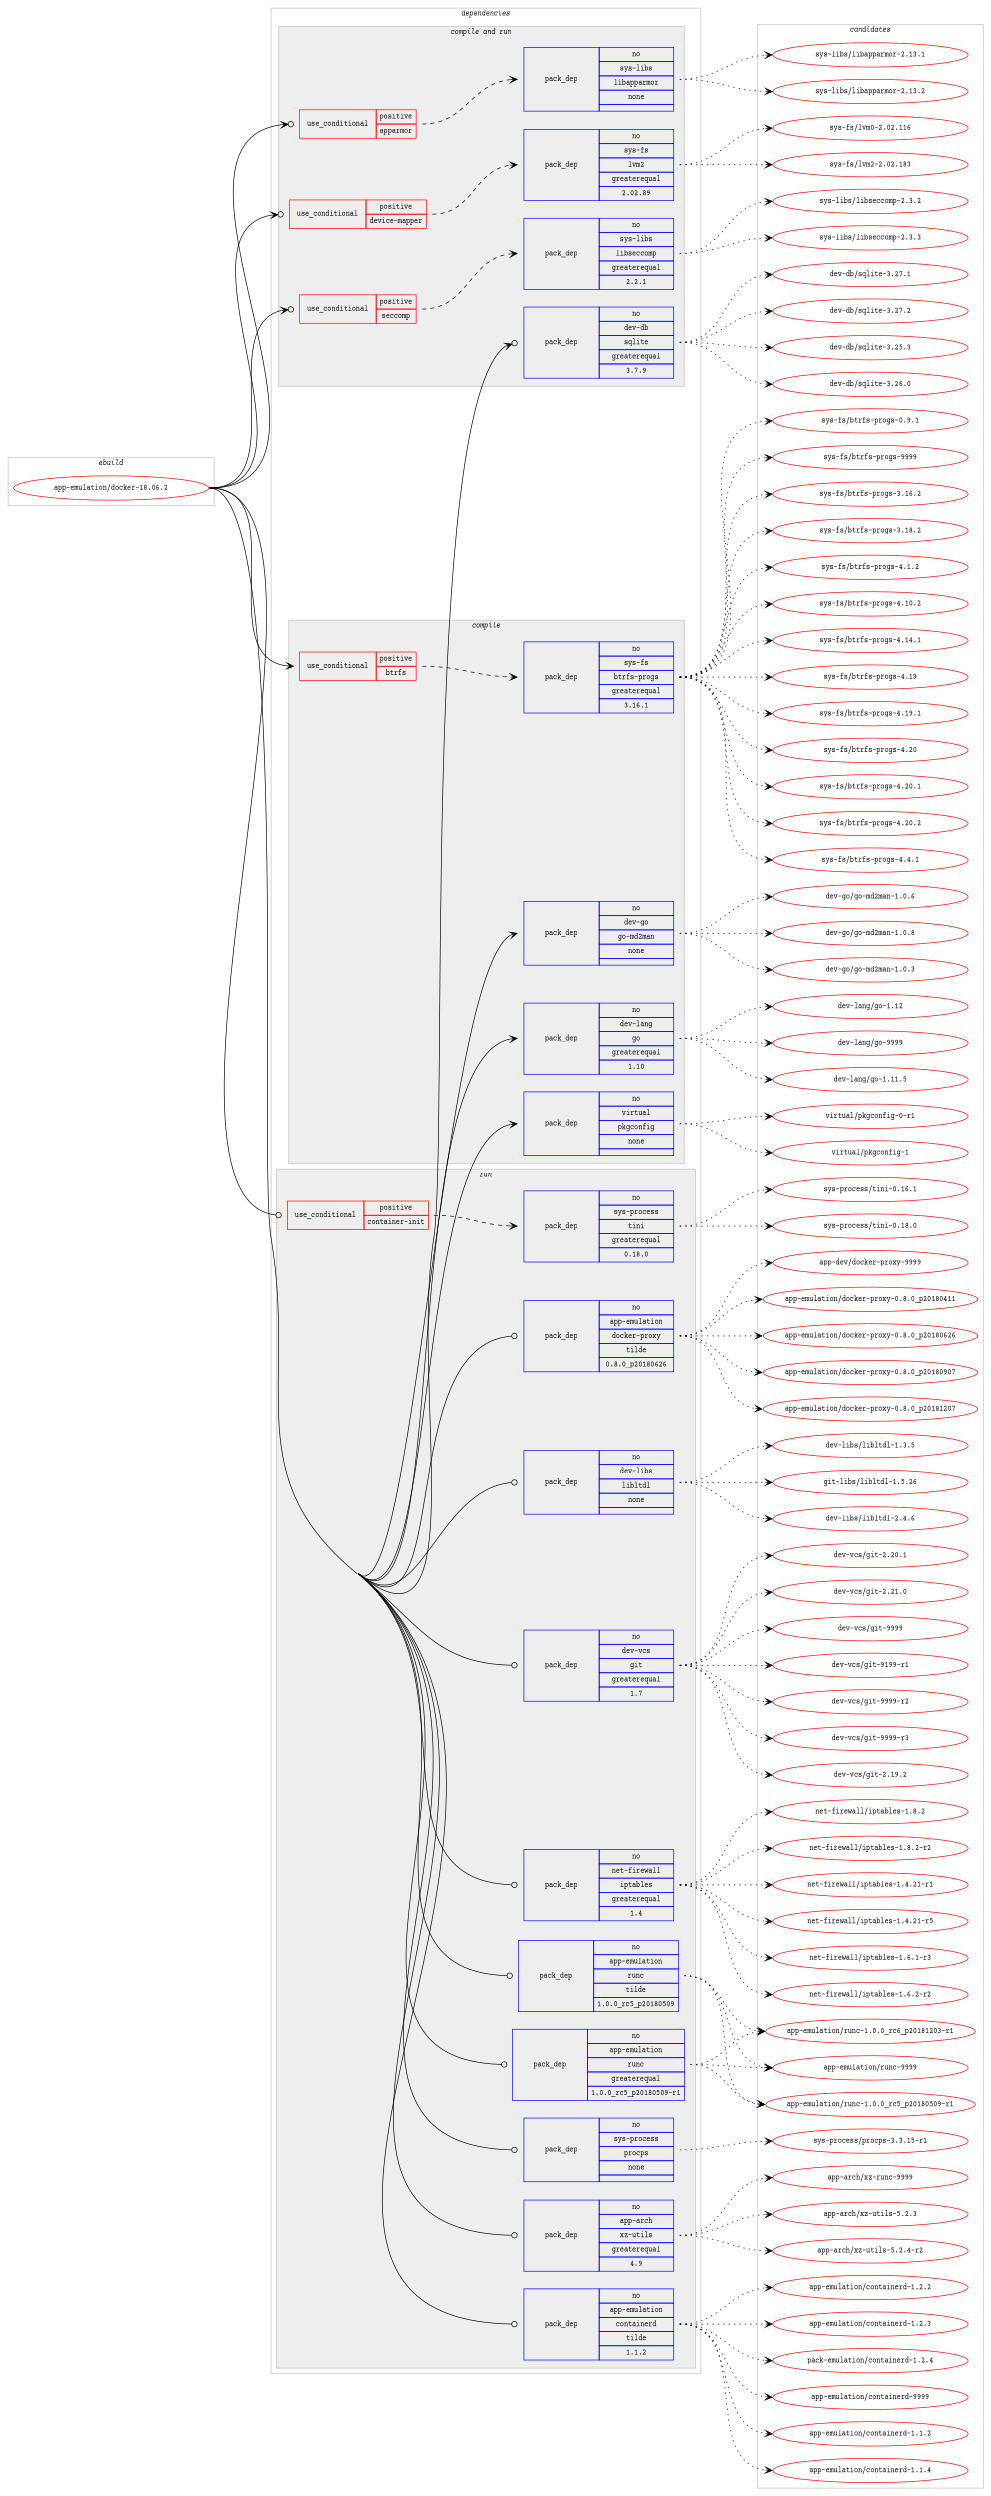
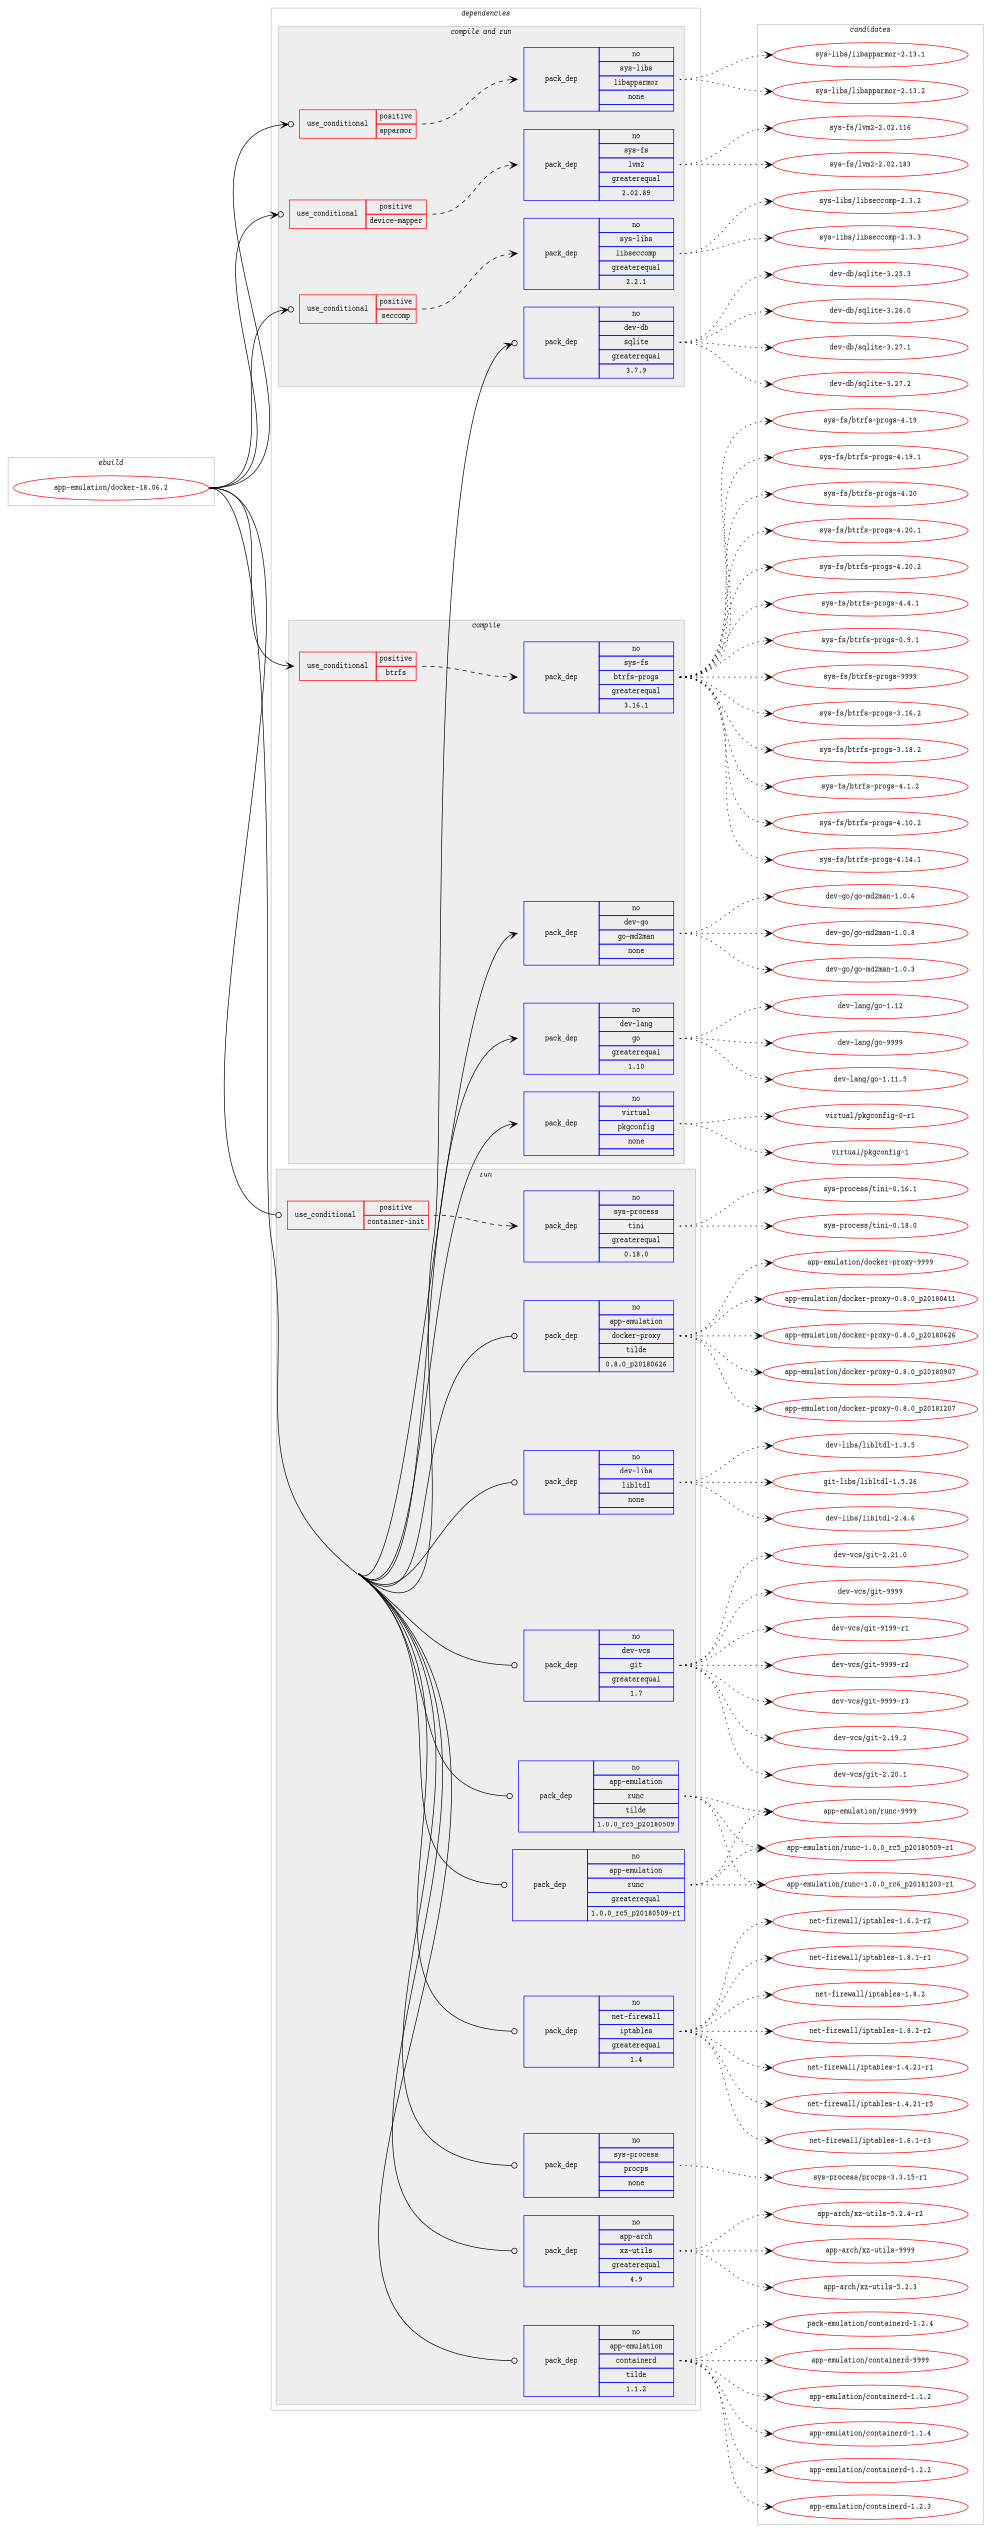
(871, 128) -> (871, 128)
(871, 1263) -> (871, 1263)
none -> (871, 1958)
(871, 2178) -> (871, 2251)
